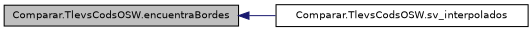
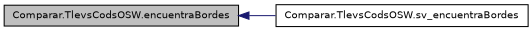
(402, 16) -> (402, 16)
